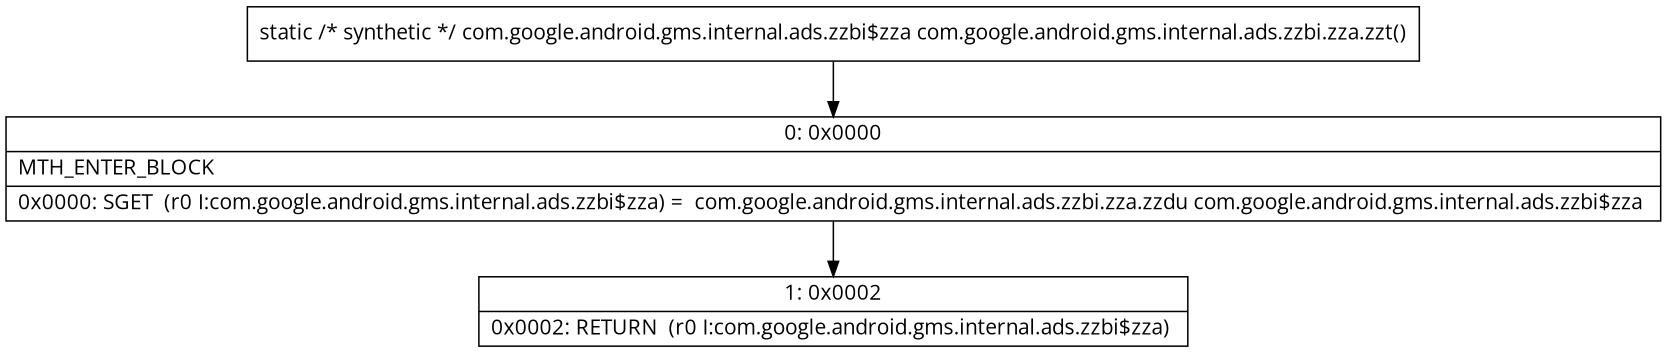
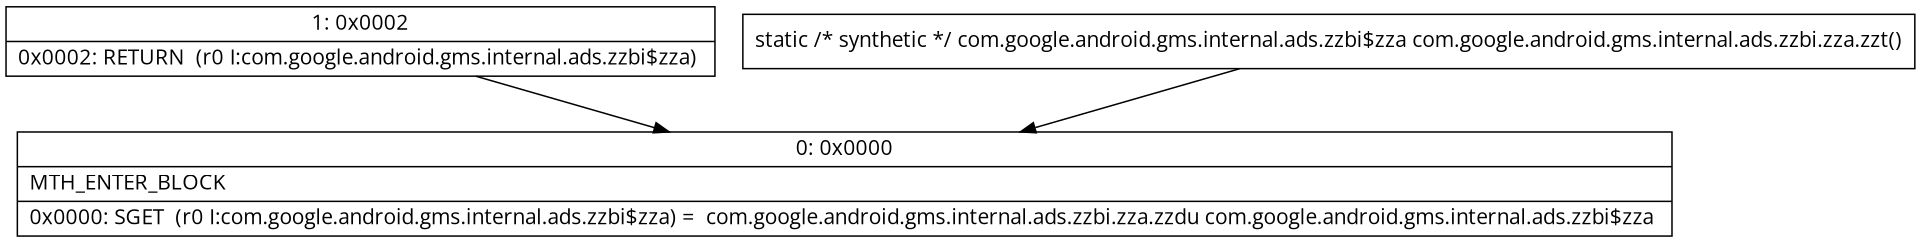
(833, 241) -> (565, 102)
